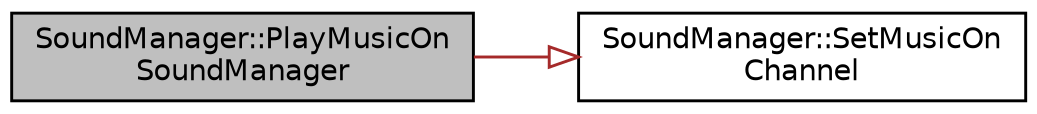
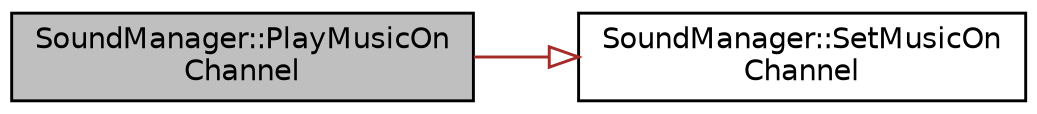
(243, 57) -> (243, 57)
